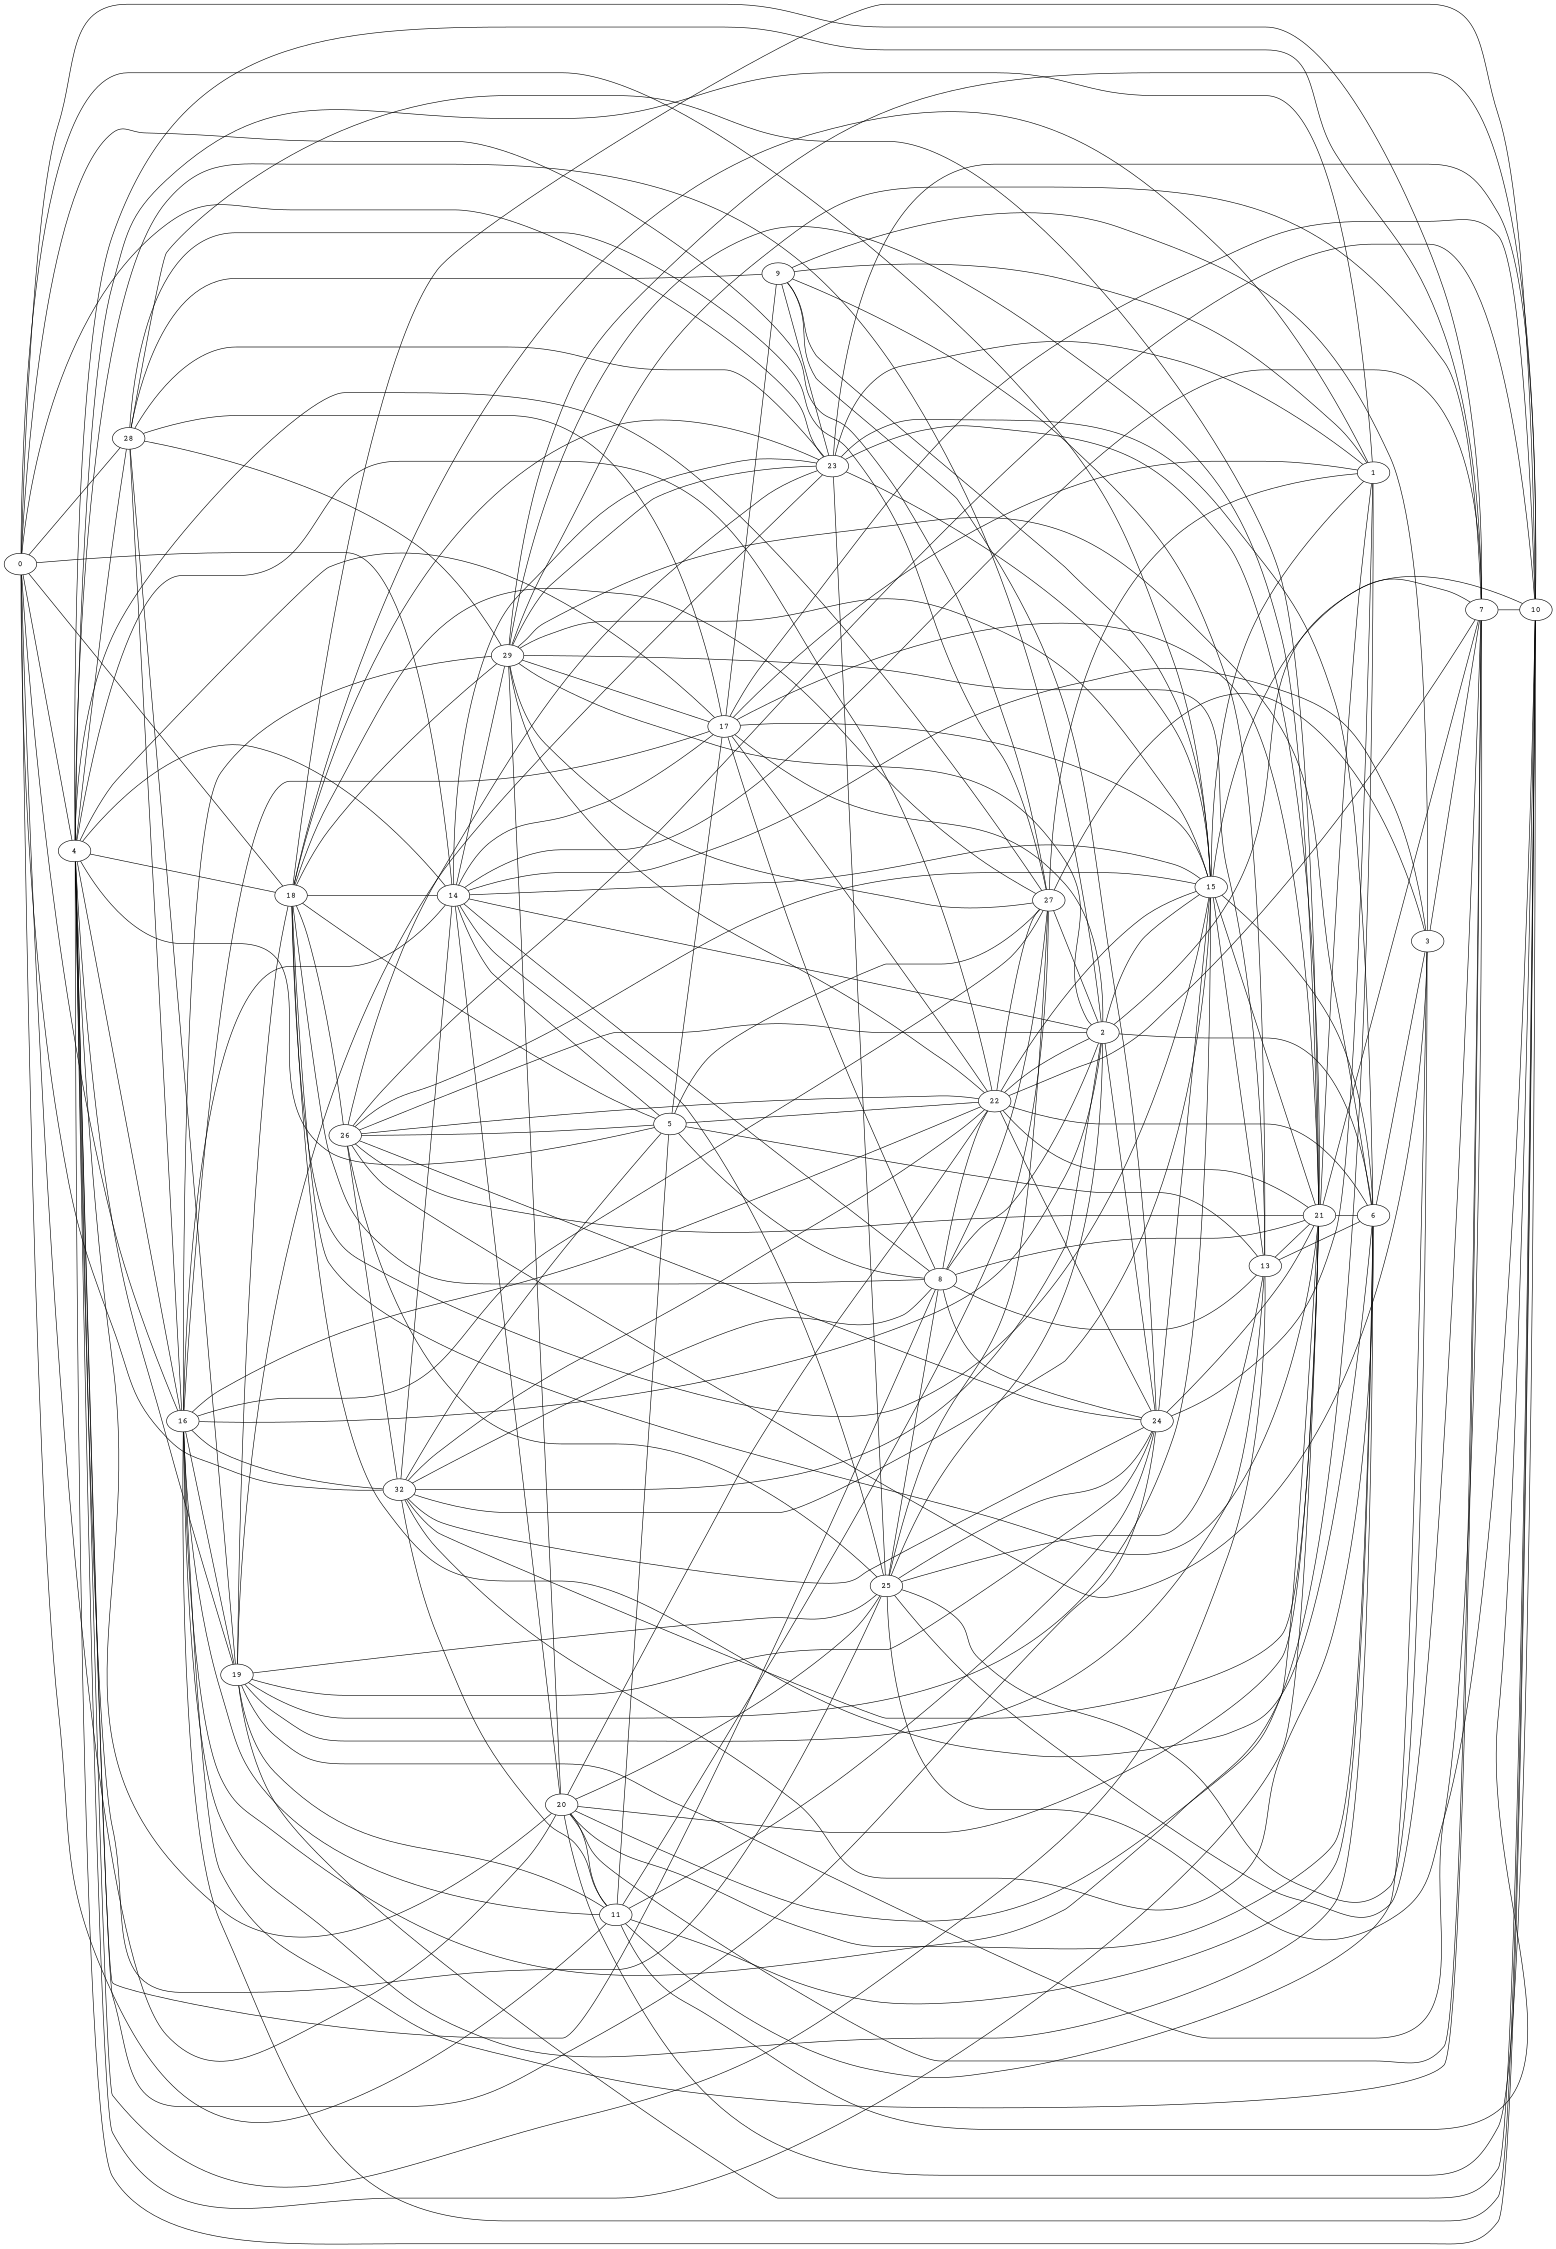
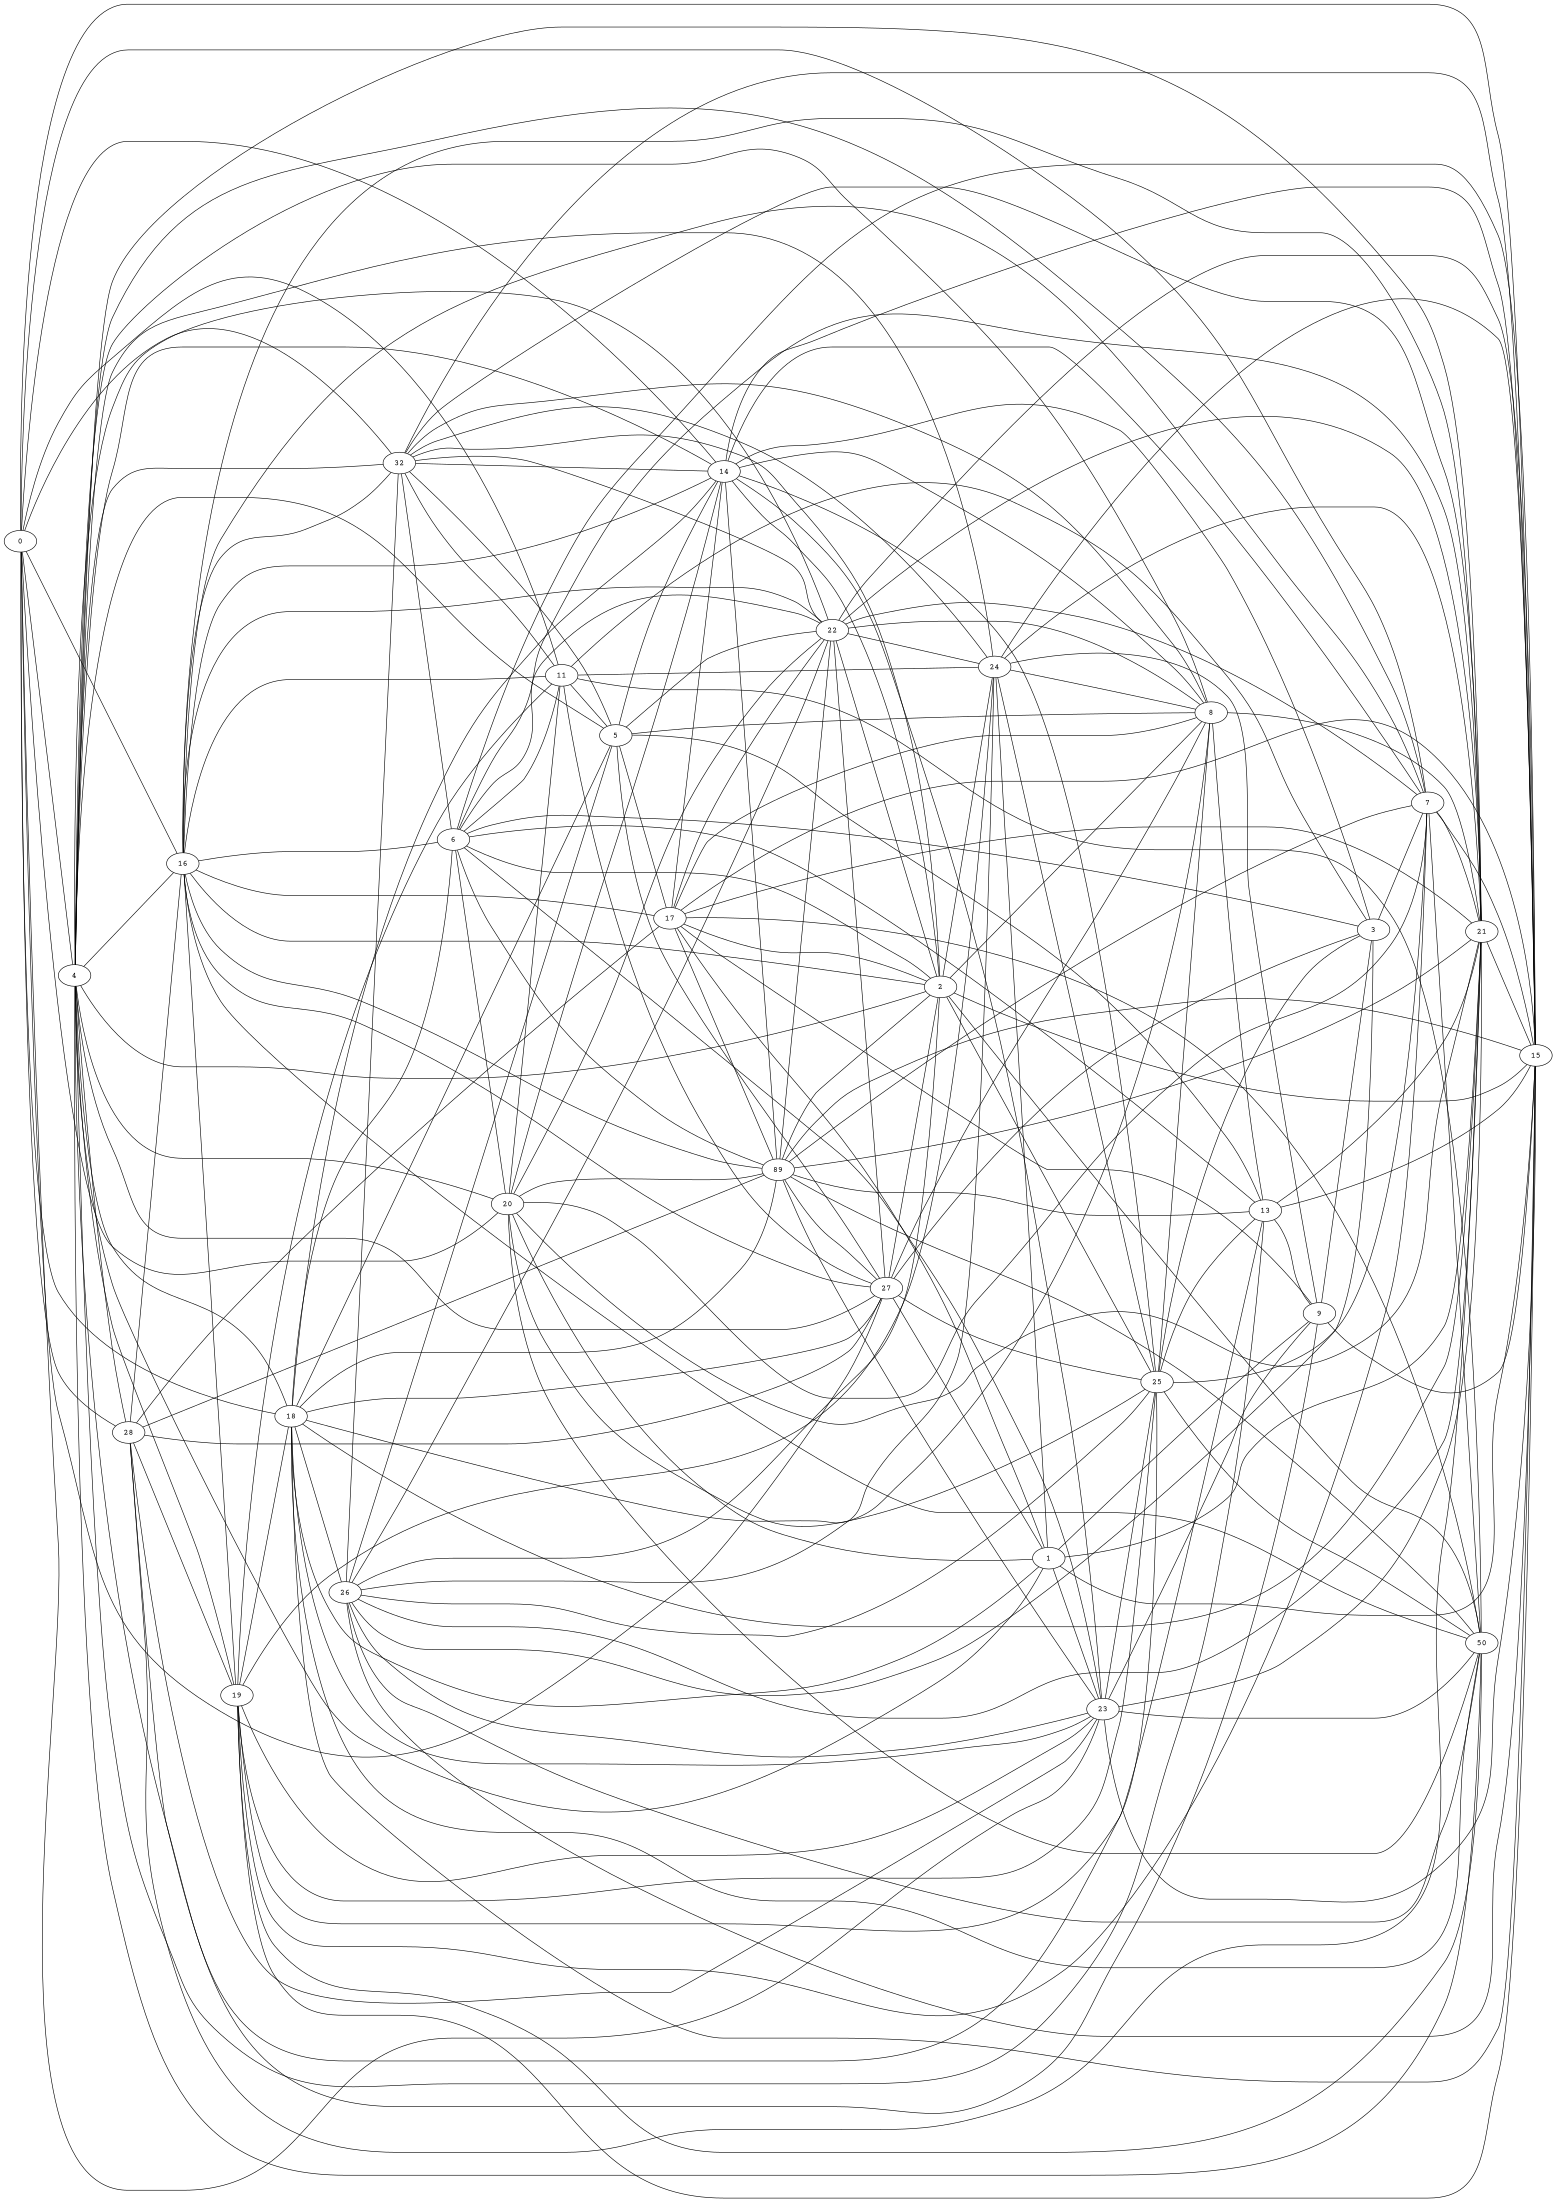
(380, 555) -> (121, 480)
(1536, 610) -> (1482, 1643)
(508, 656) -> (778, 1170)
